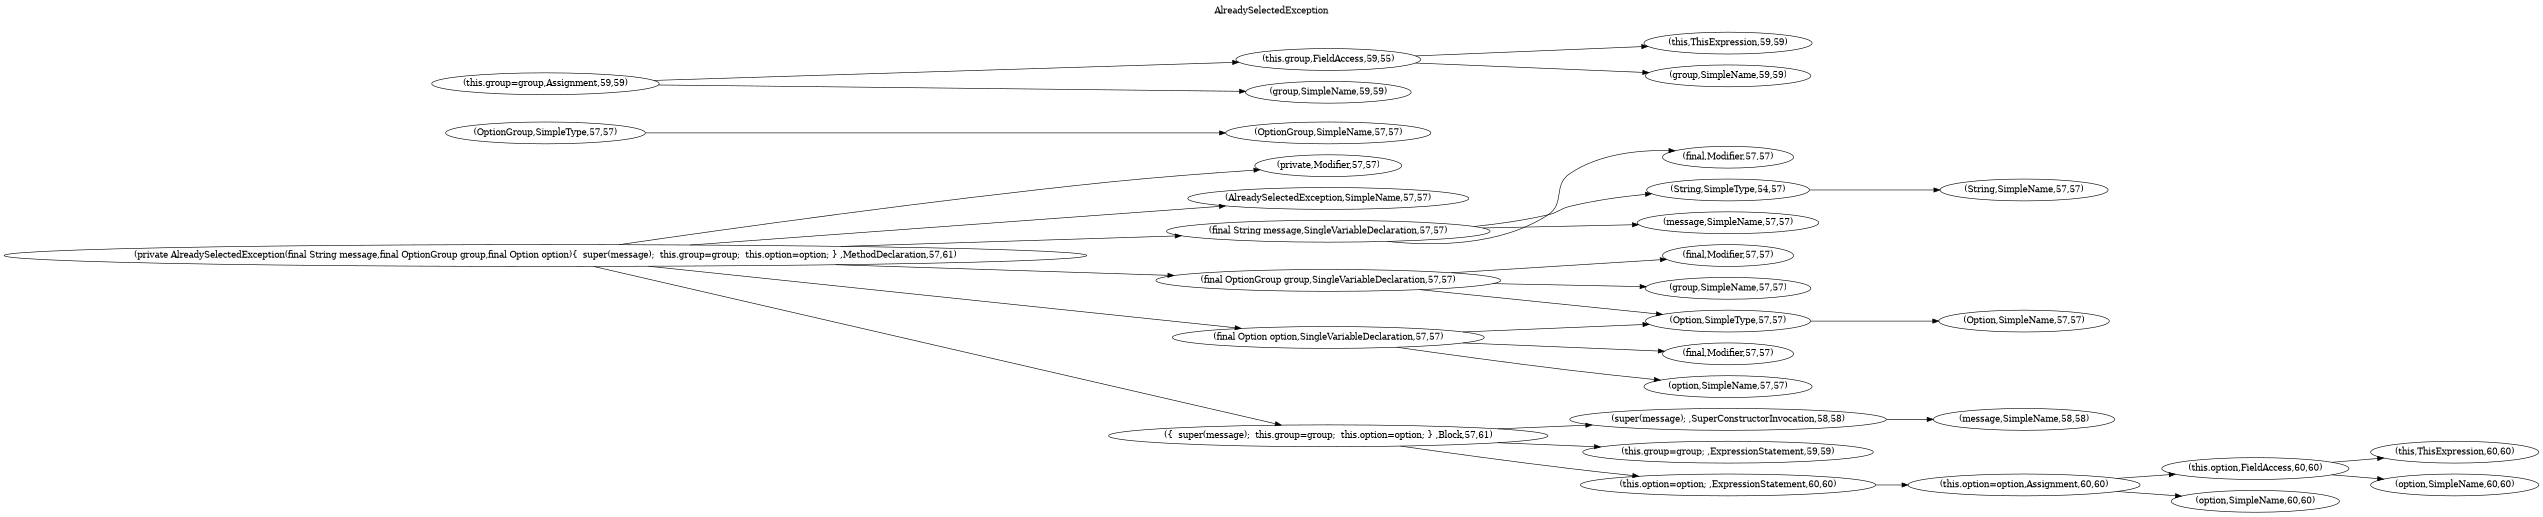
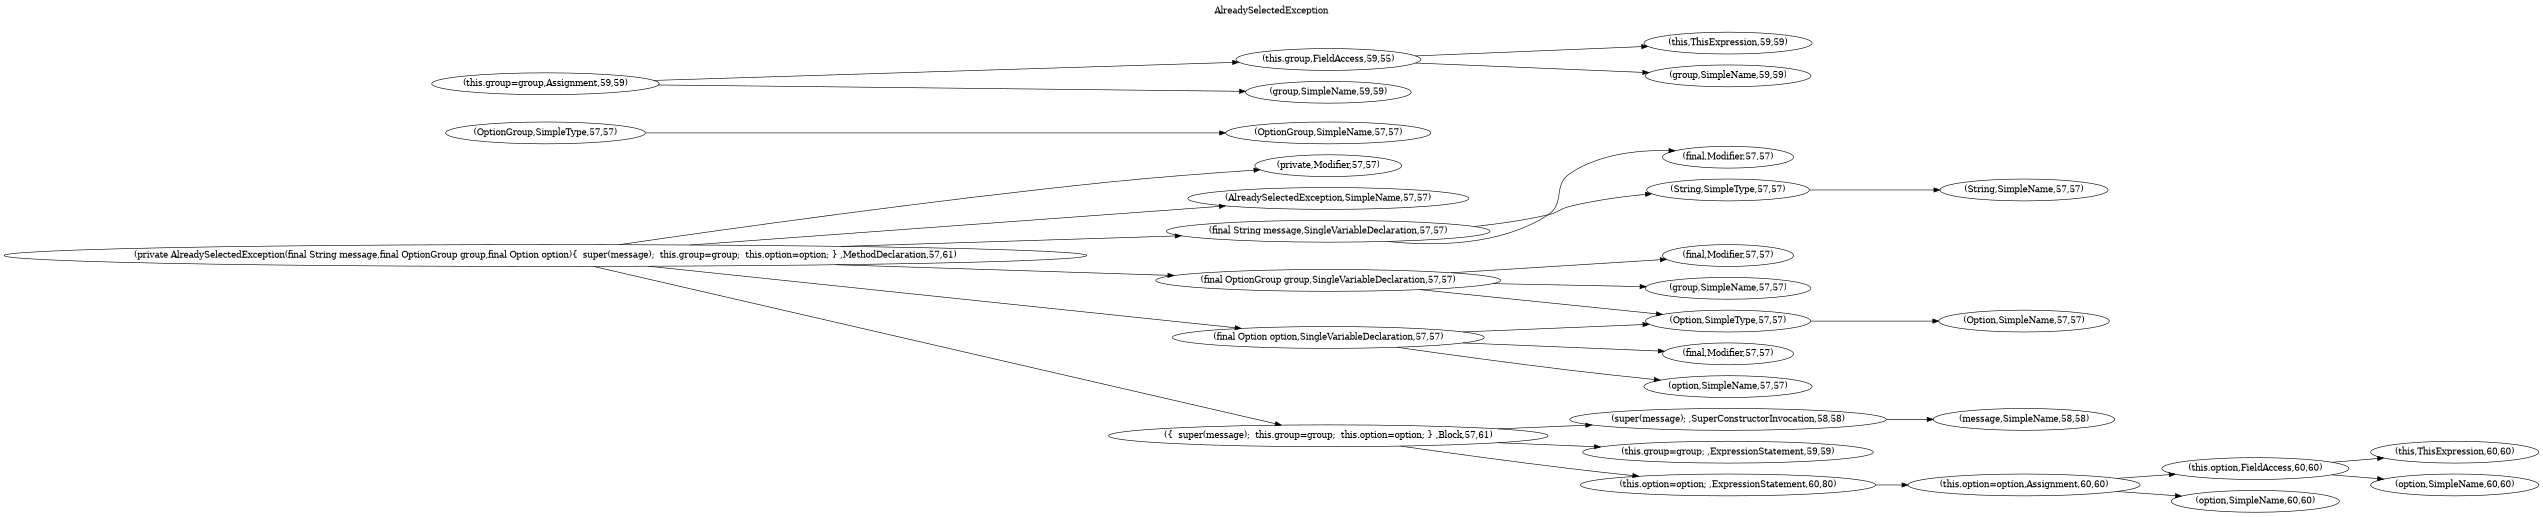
(1728, 190) -> (1728, 190)
(1728, 223) -> none
(1728, 485) -> (1728, 485)
